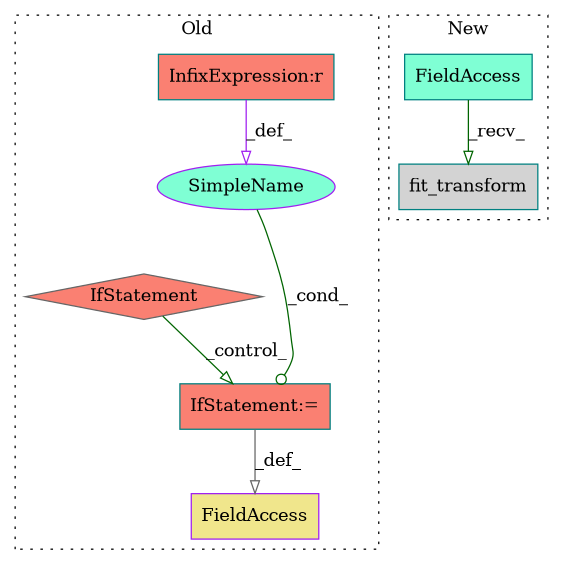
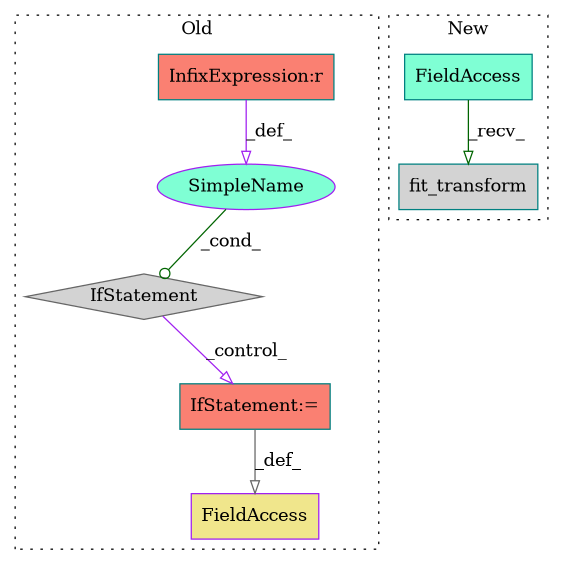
(284, 292) -> (197, 239)
(144, 297) -> (144, 297)
(193, 345) -> (193, 345)
